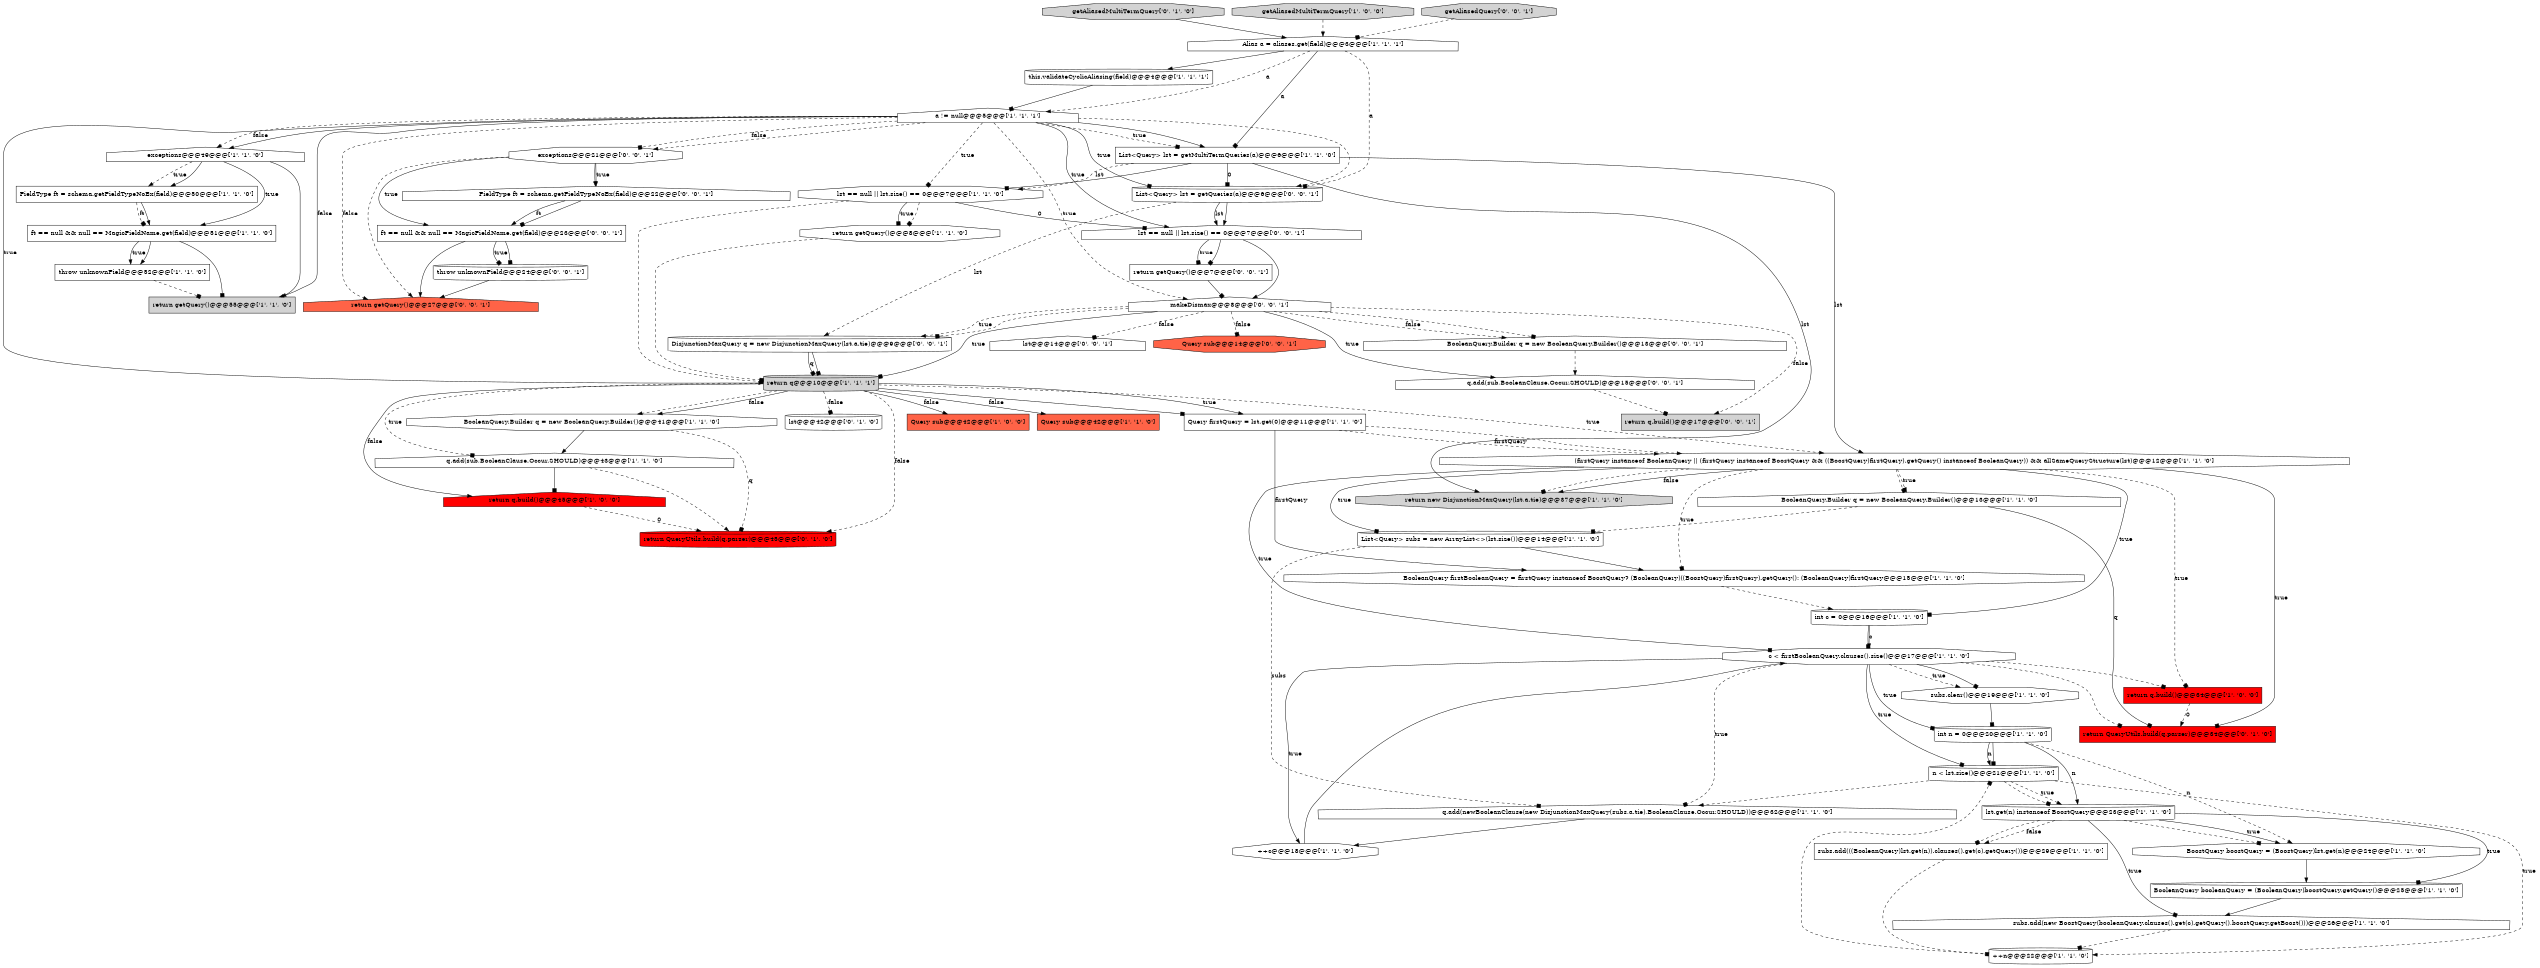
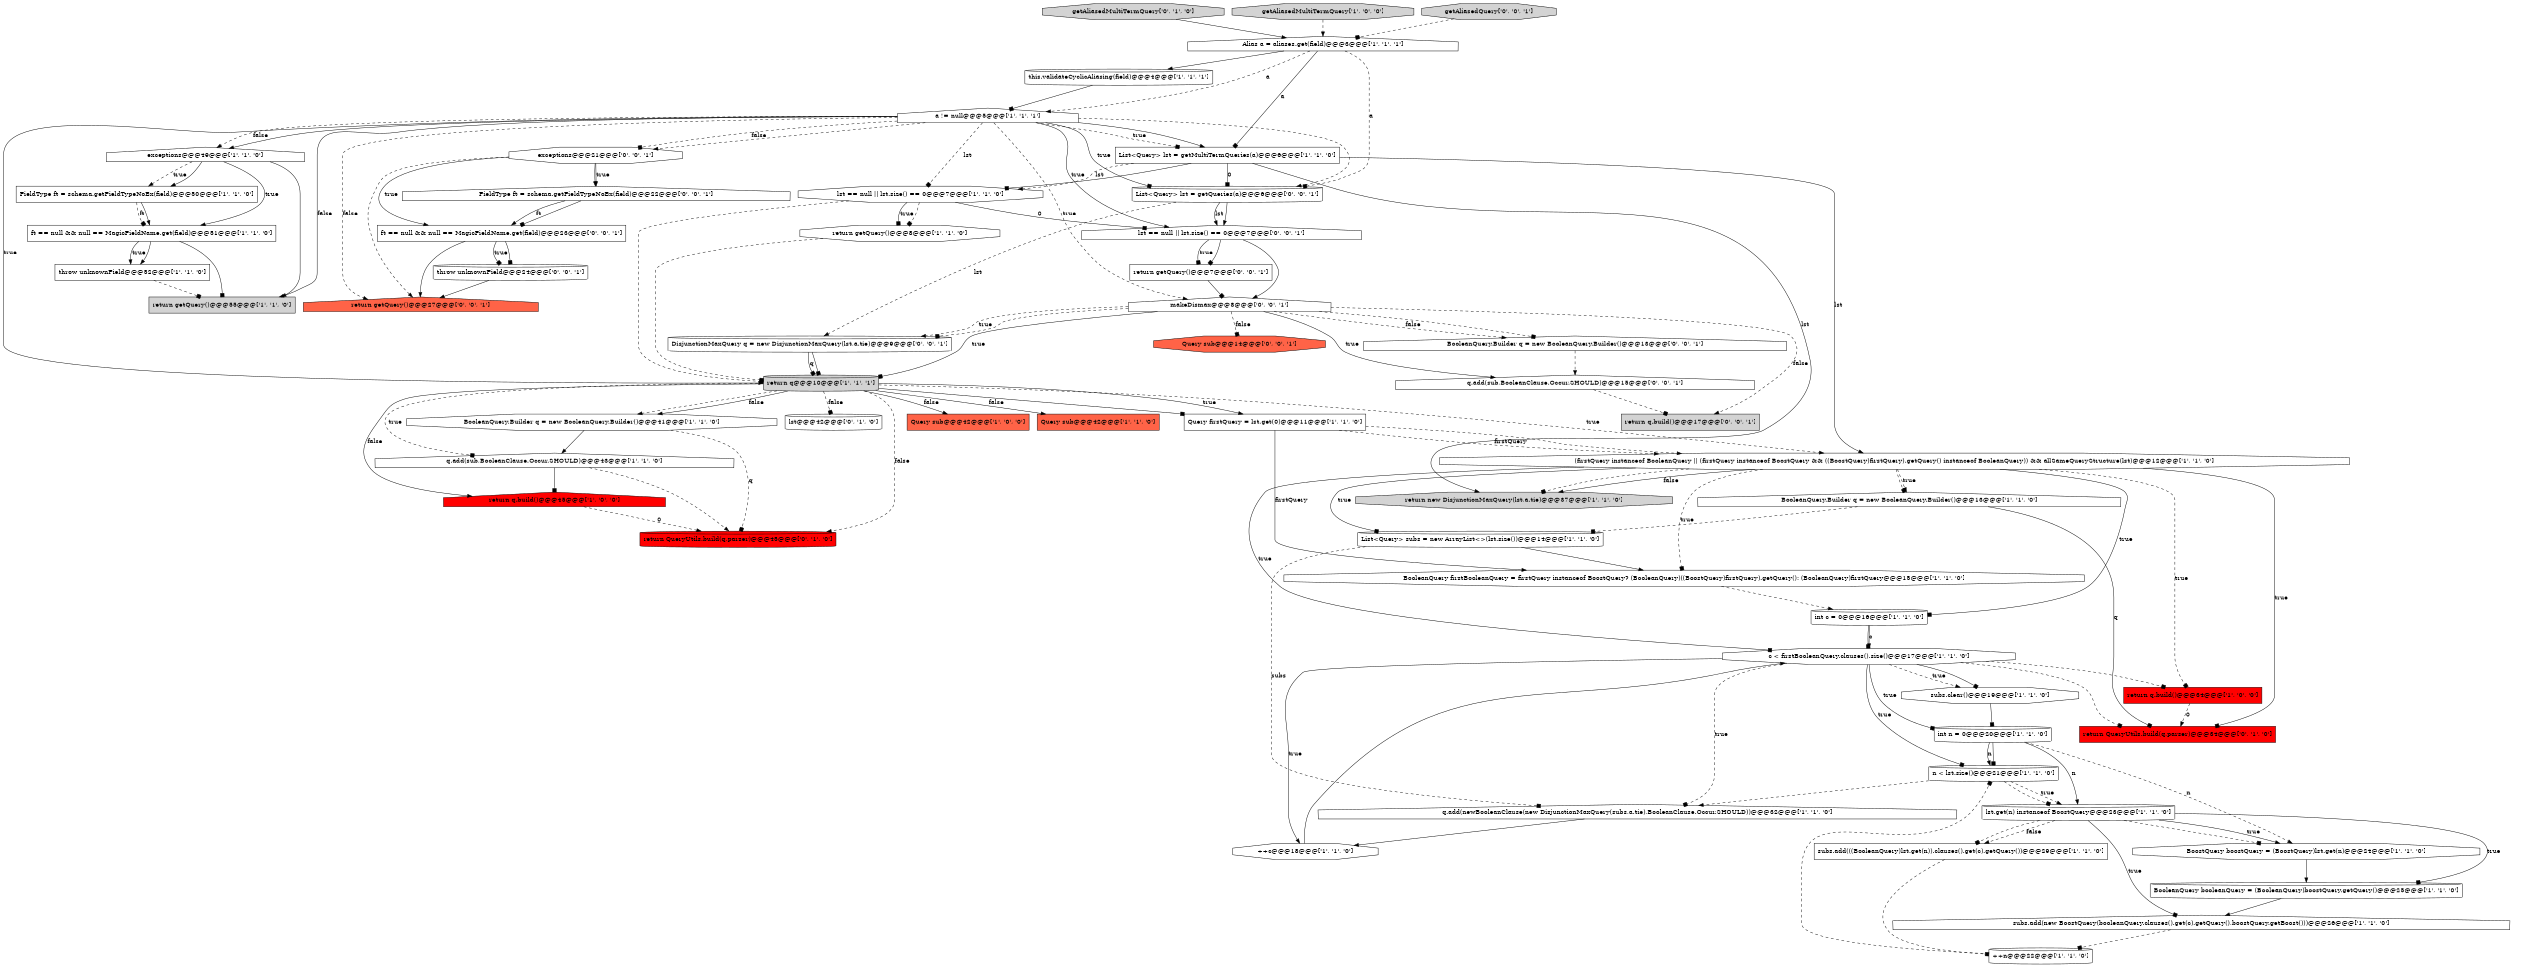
(968, 155) -> (968, 155)
(1068, 344) -> none
(2522, 867) -> none
